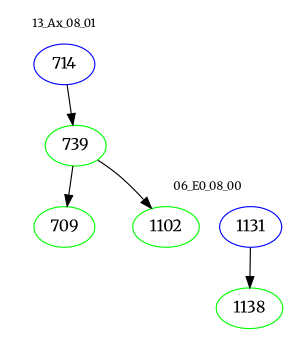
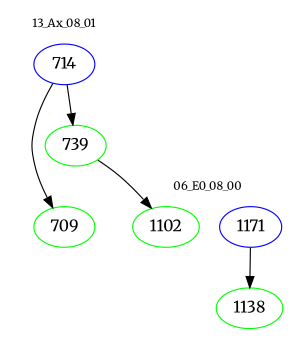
(71, 180) -> (32, 140)
(251, 227) -> (251, 227)
